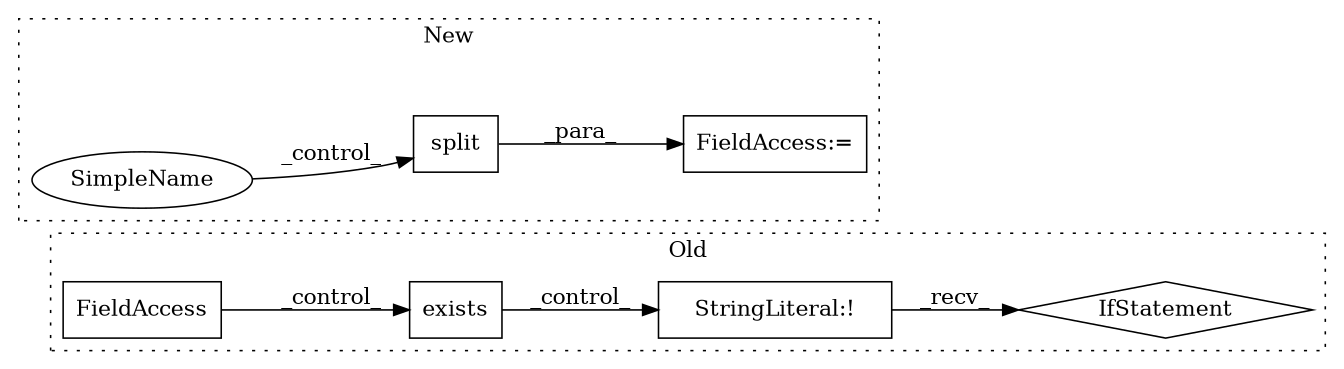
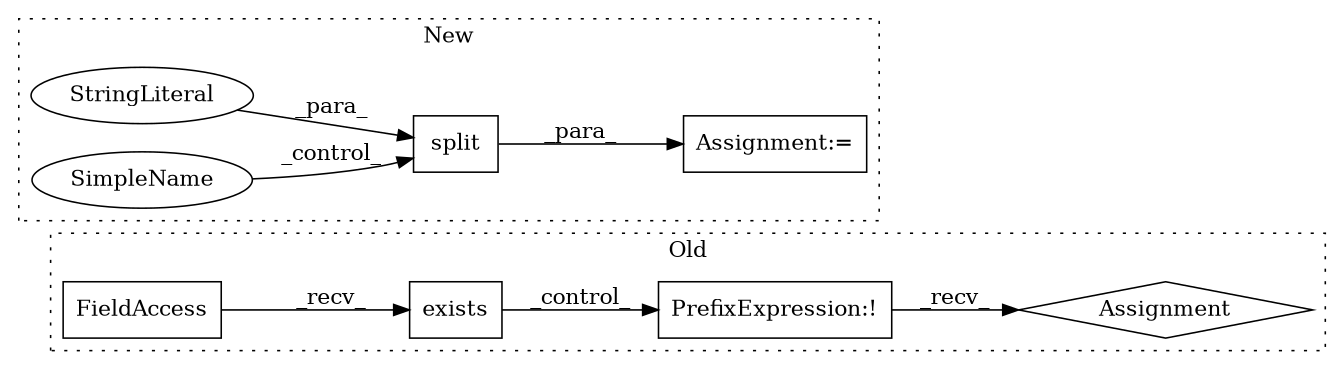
none -> (142, 95)
(775, 144) -> (775, 144)
(331, 298) -> (331, 298)
(775, 310) -> (775, 310)
(1166, 310) -> (1166, 310)
